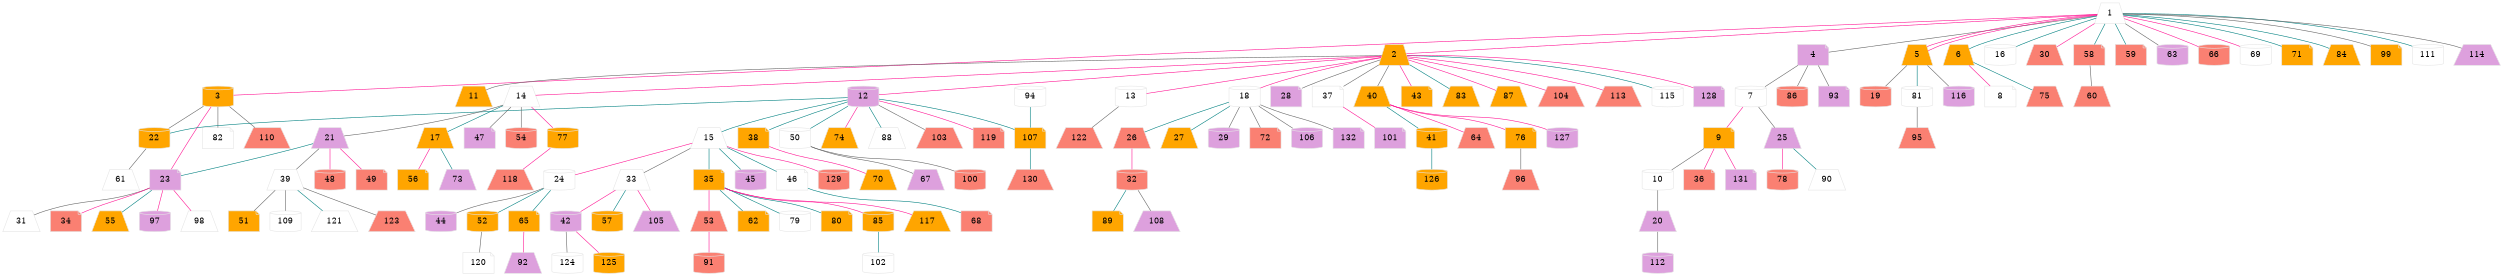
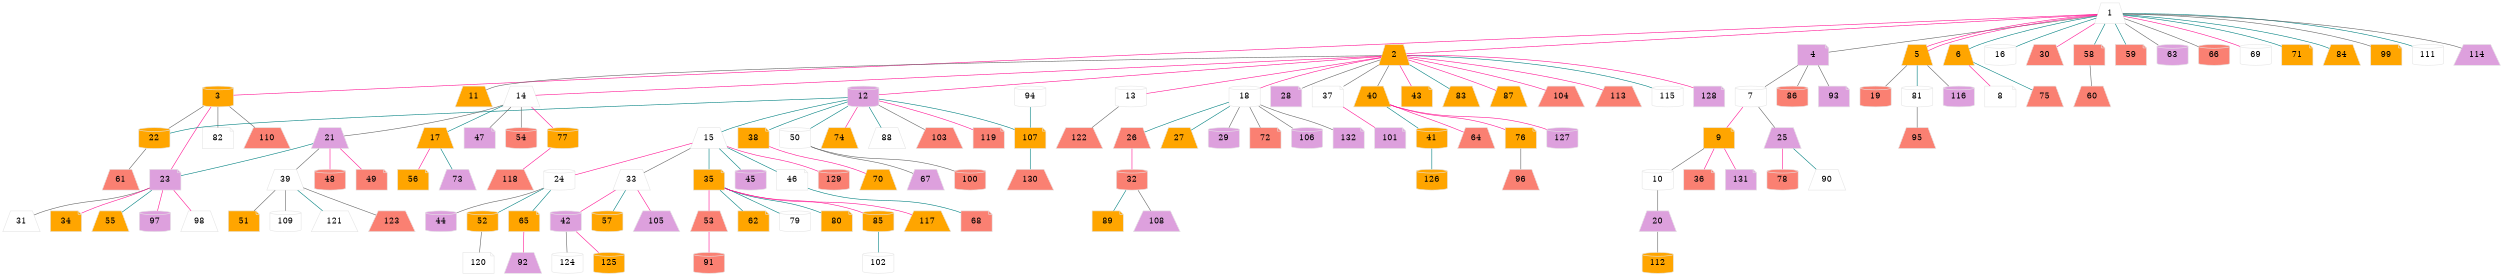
(2162, 32) -> (2162, 32)
(121, 180) -> (121, 180)
(66, 221) -> (66, 221)
(1658, 263) -> (1658, 263)
